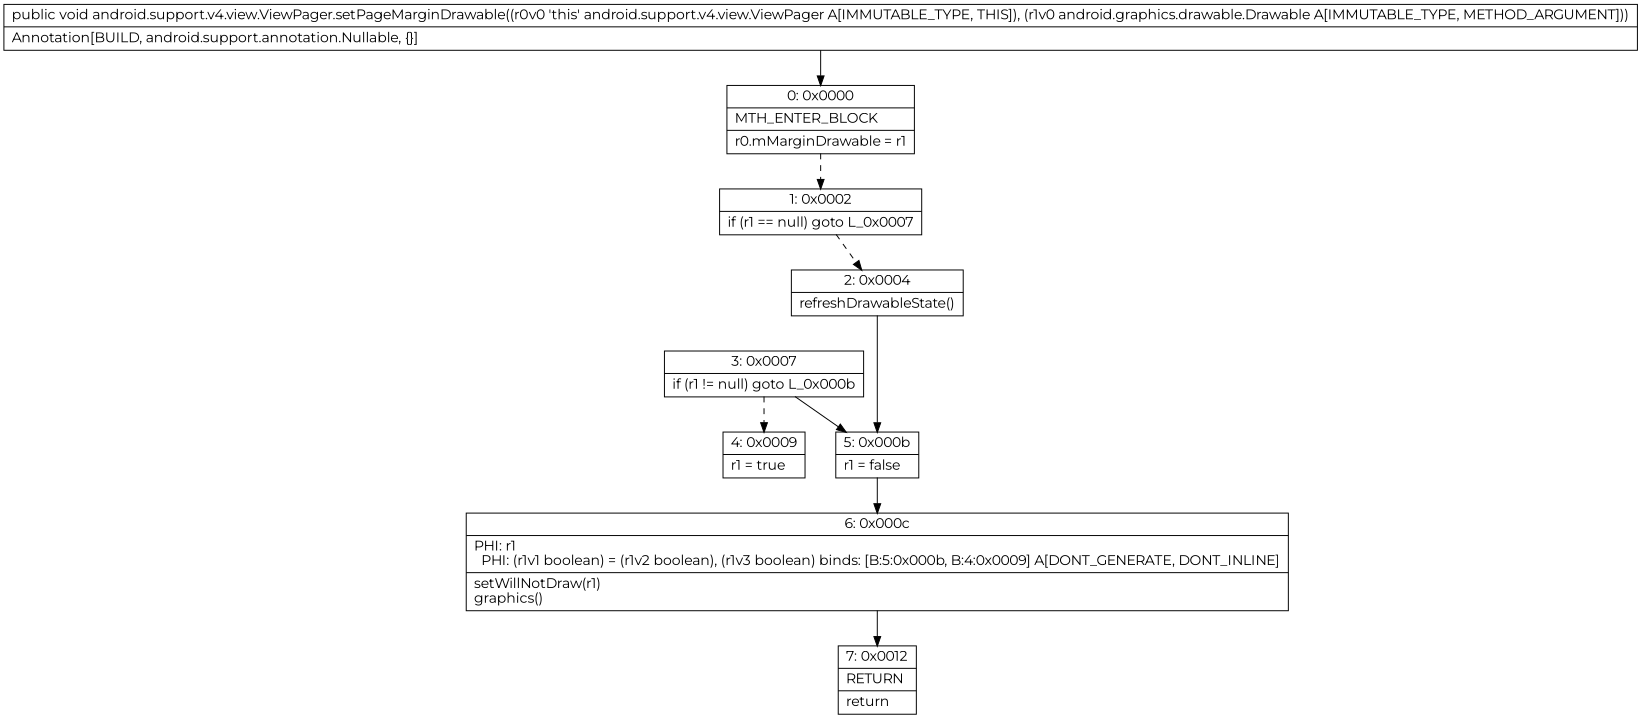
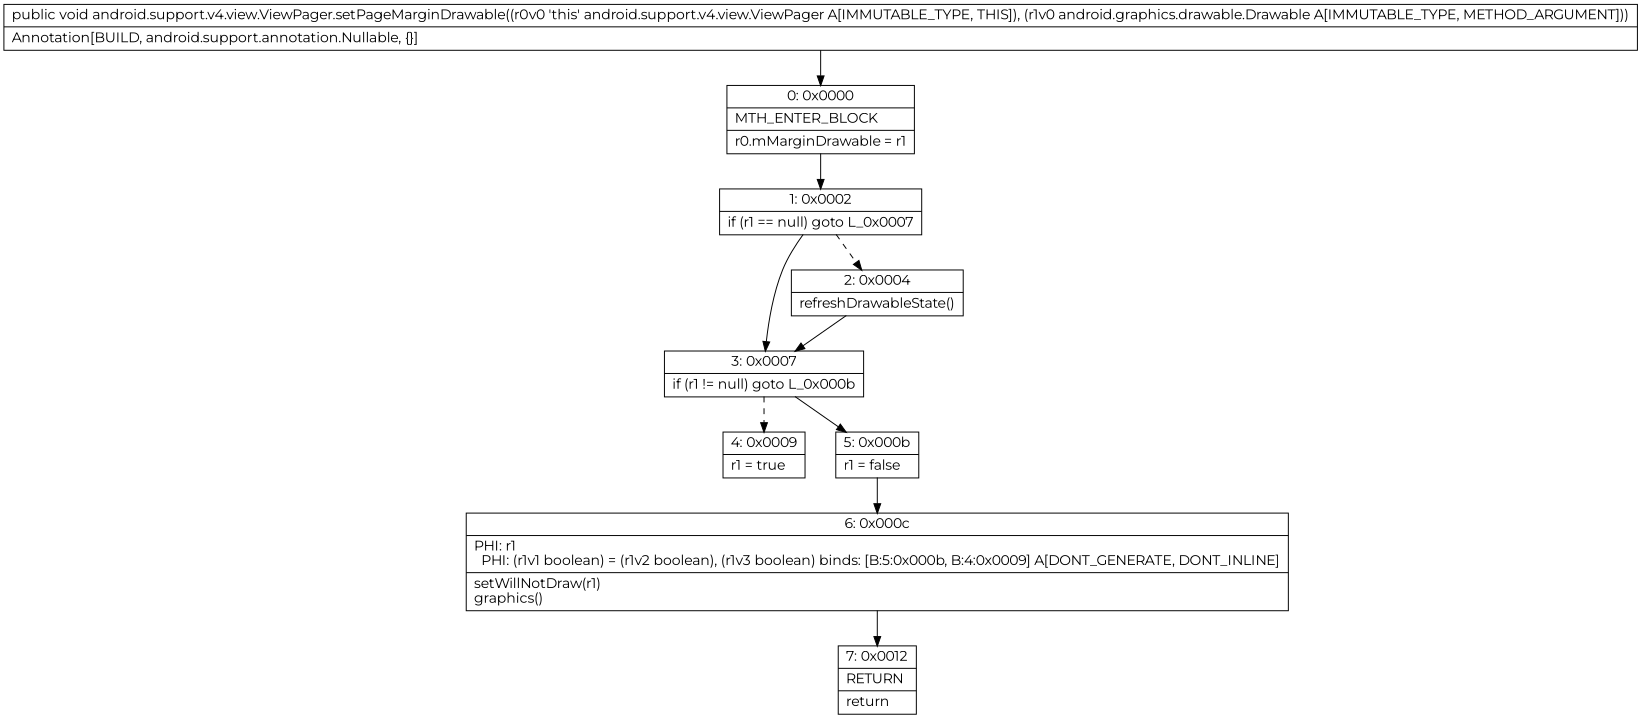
(821, 166) -> (821, 166)
none -> (777, 285)
(877, 369) -> (825, 331)
